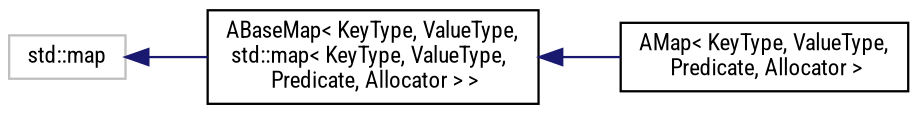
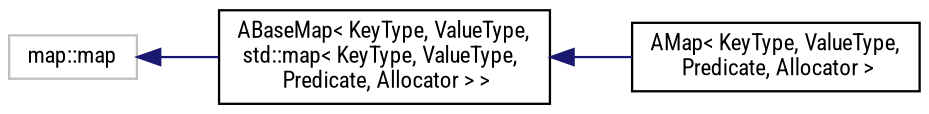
(67, 57) -> (73, 57)
